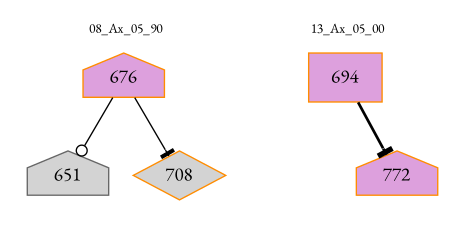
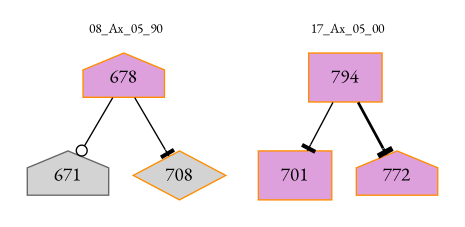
(348, 29) -> (348, 29)
(124, 78) -> (124, 78)
(345, 78) -> (345, 78)
(68, 175) -> (68, 175)
none -> (295, 175)
